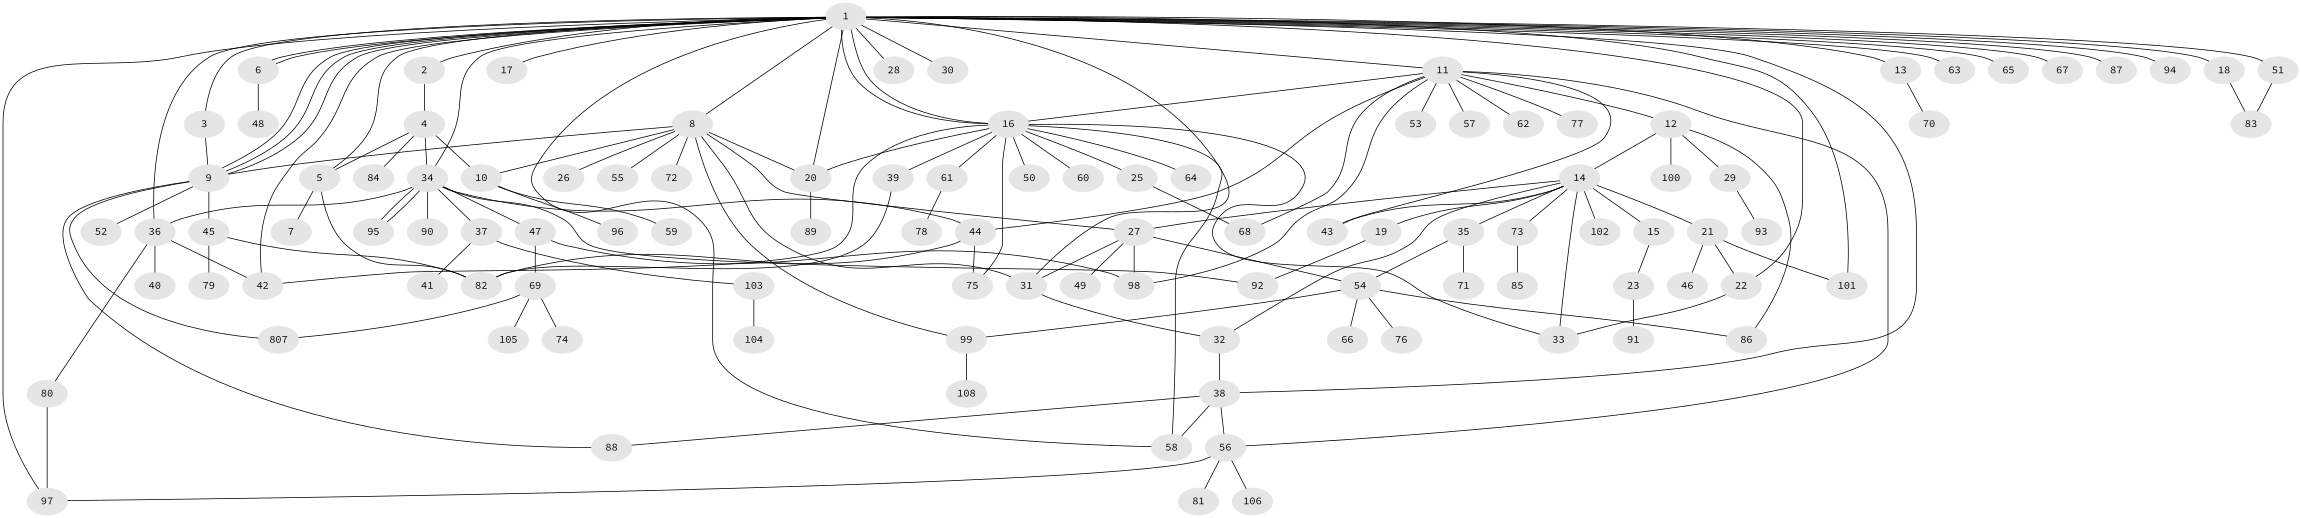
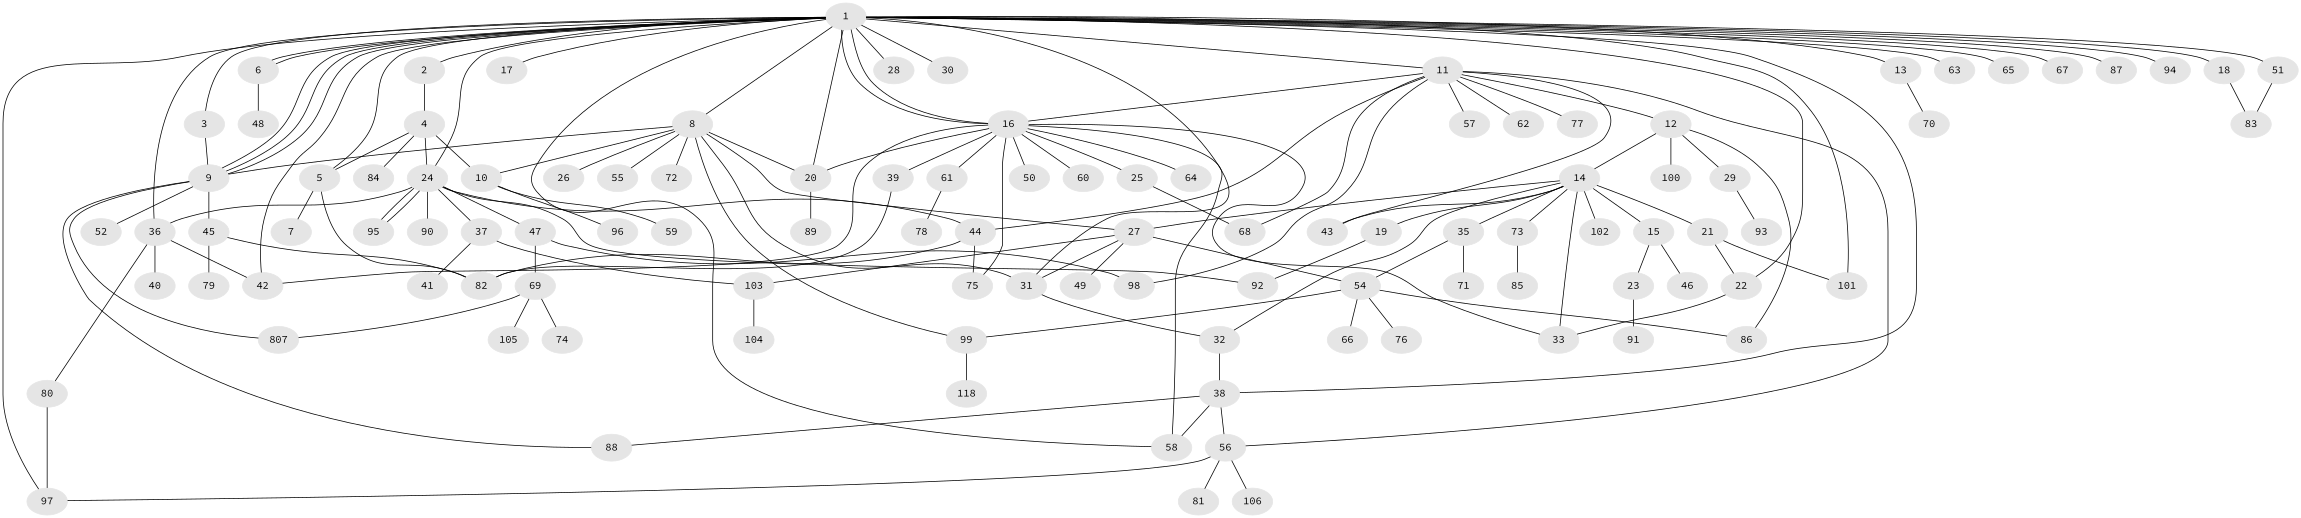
(1416, 124) -> none
(427, 178) -> (427, 178)
(1134, 259) -> (944, 259)
(1698, 259) -> (1671, 259)
(966, 394) -> (966, 394)
